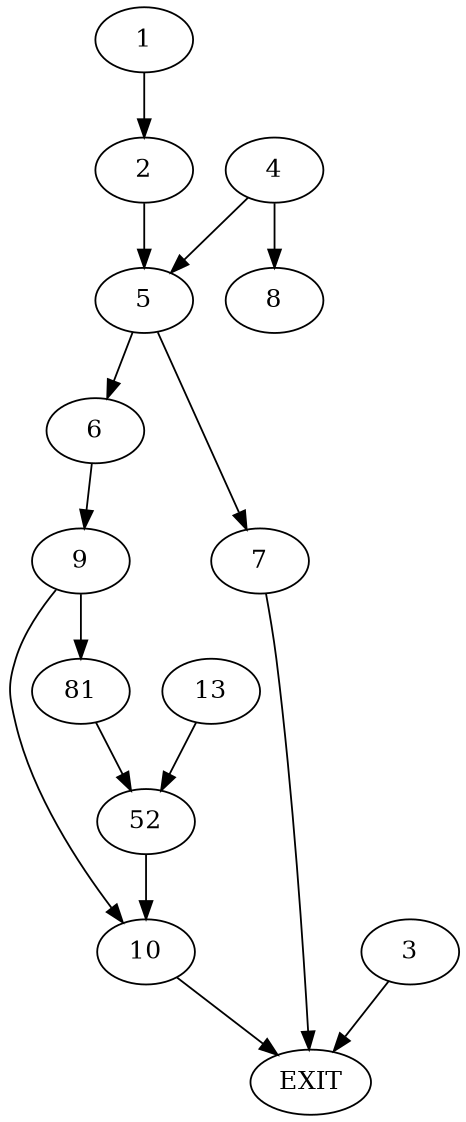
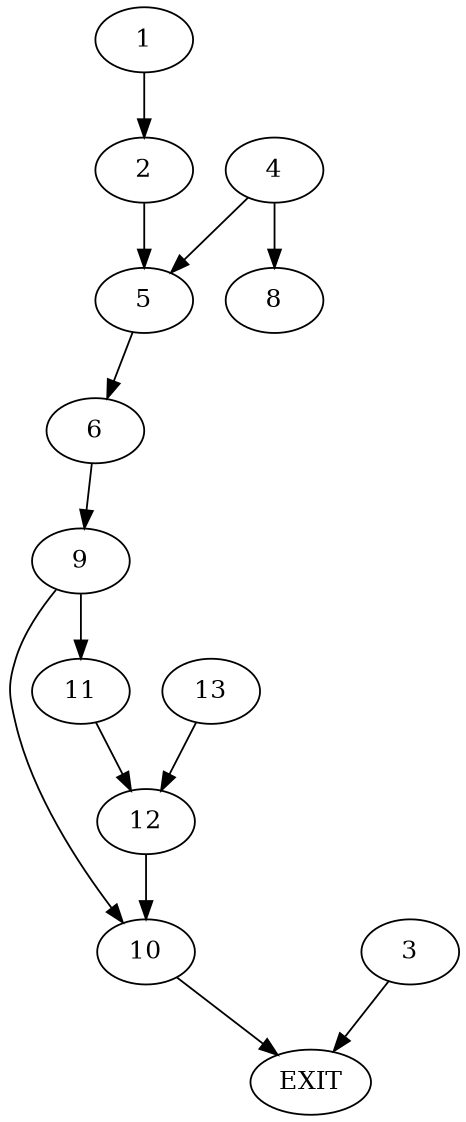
(260, 561) -> none
(81, 691) -> (81, 691)
(146, 822) -> (146, 822)
